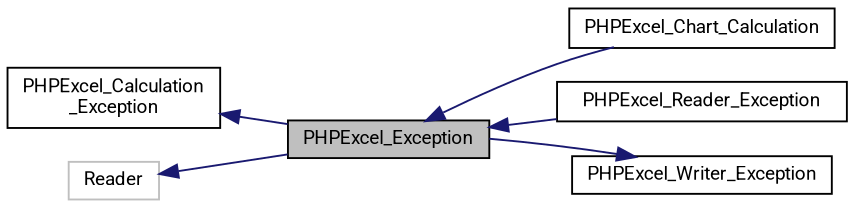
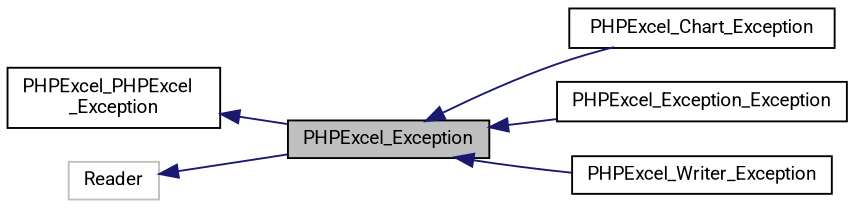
(702, 28) -> (702, 28)
(114, 98) -> (114, 98)
(702, 102) -> (702, 102)
(553, 145) -> (523, 167)
